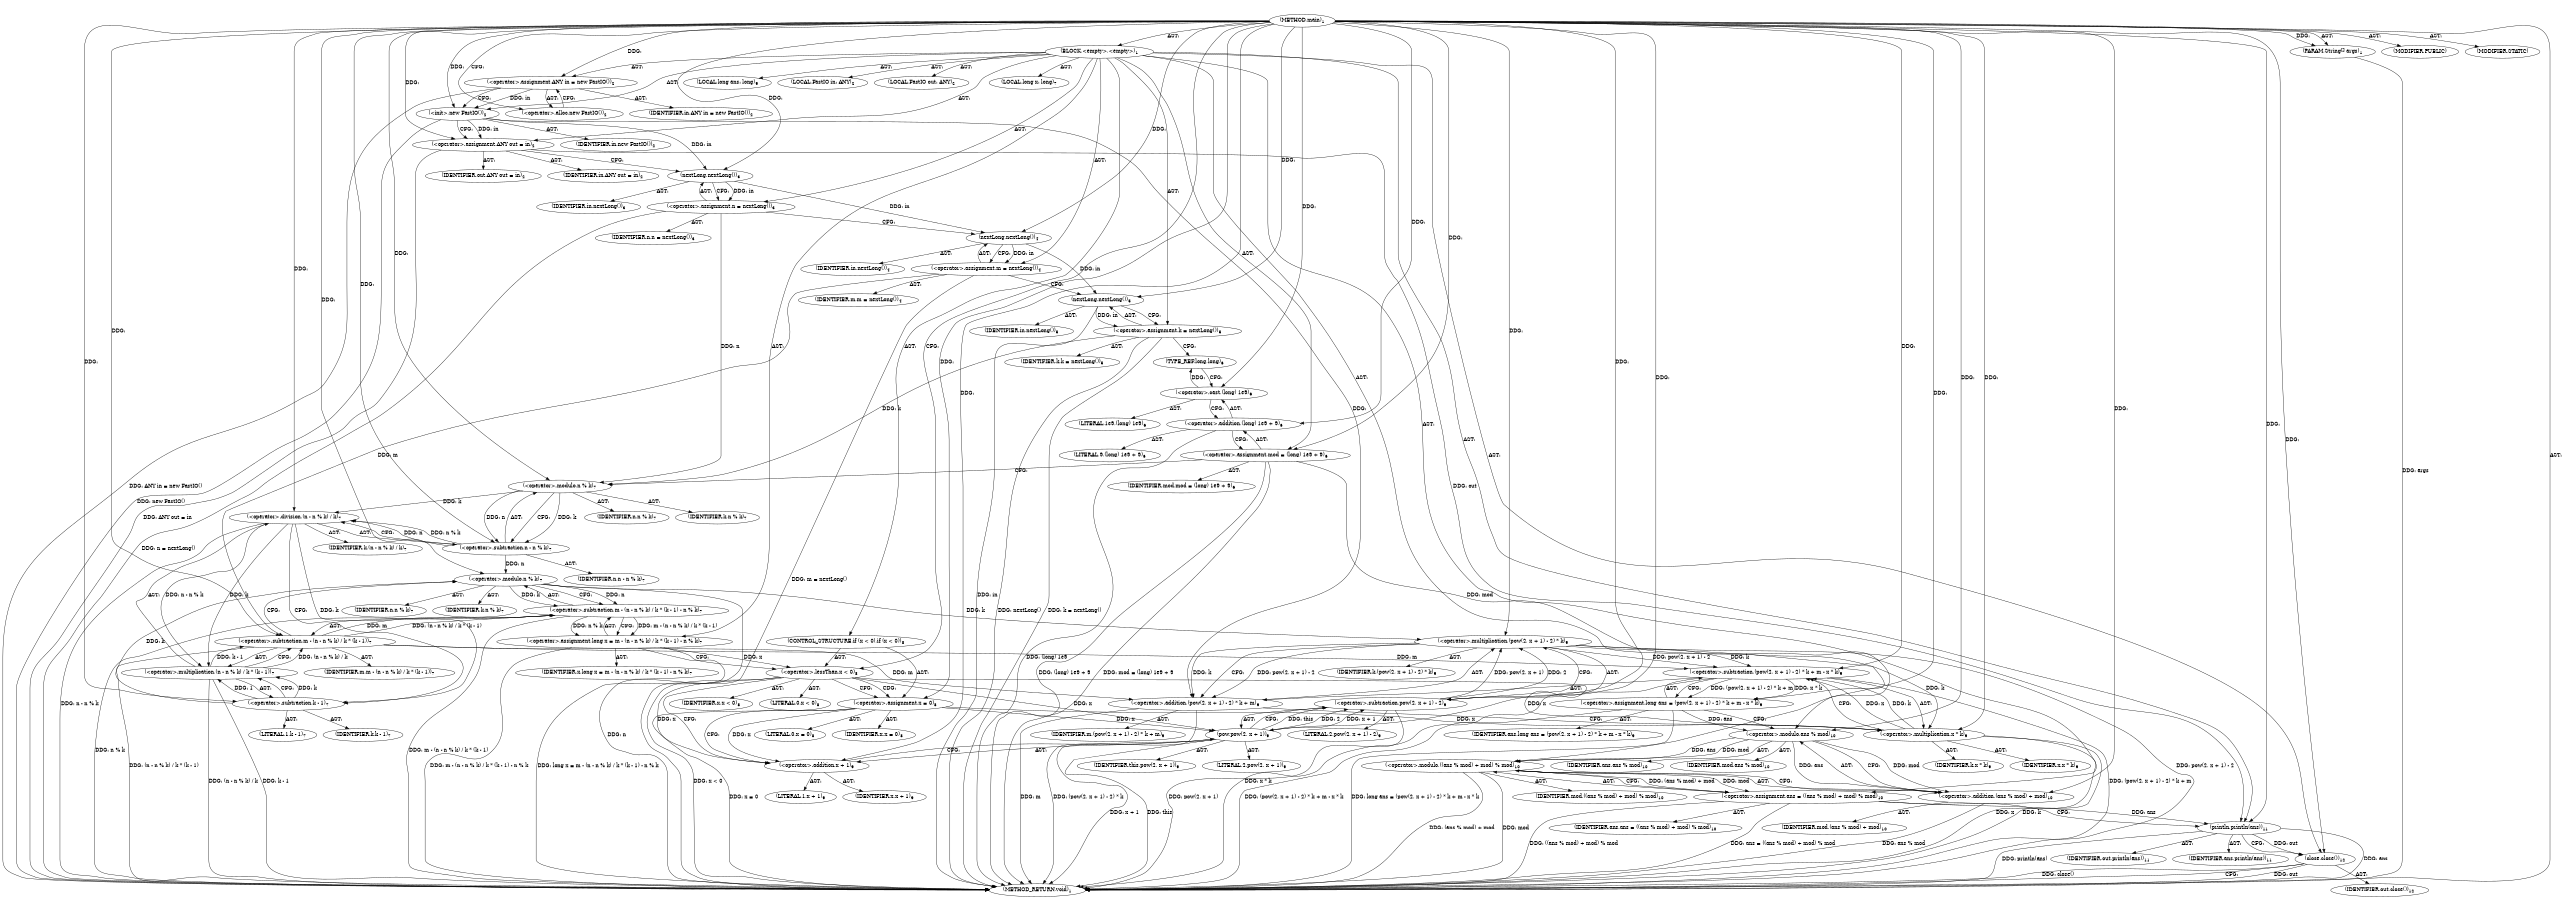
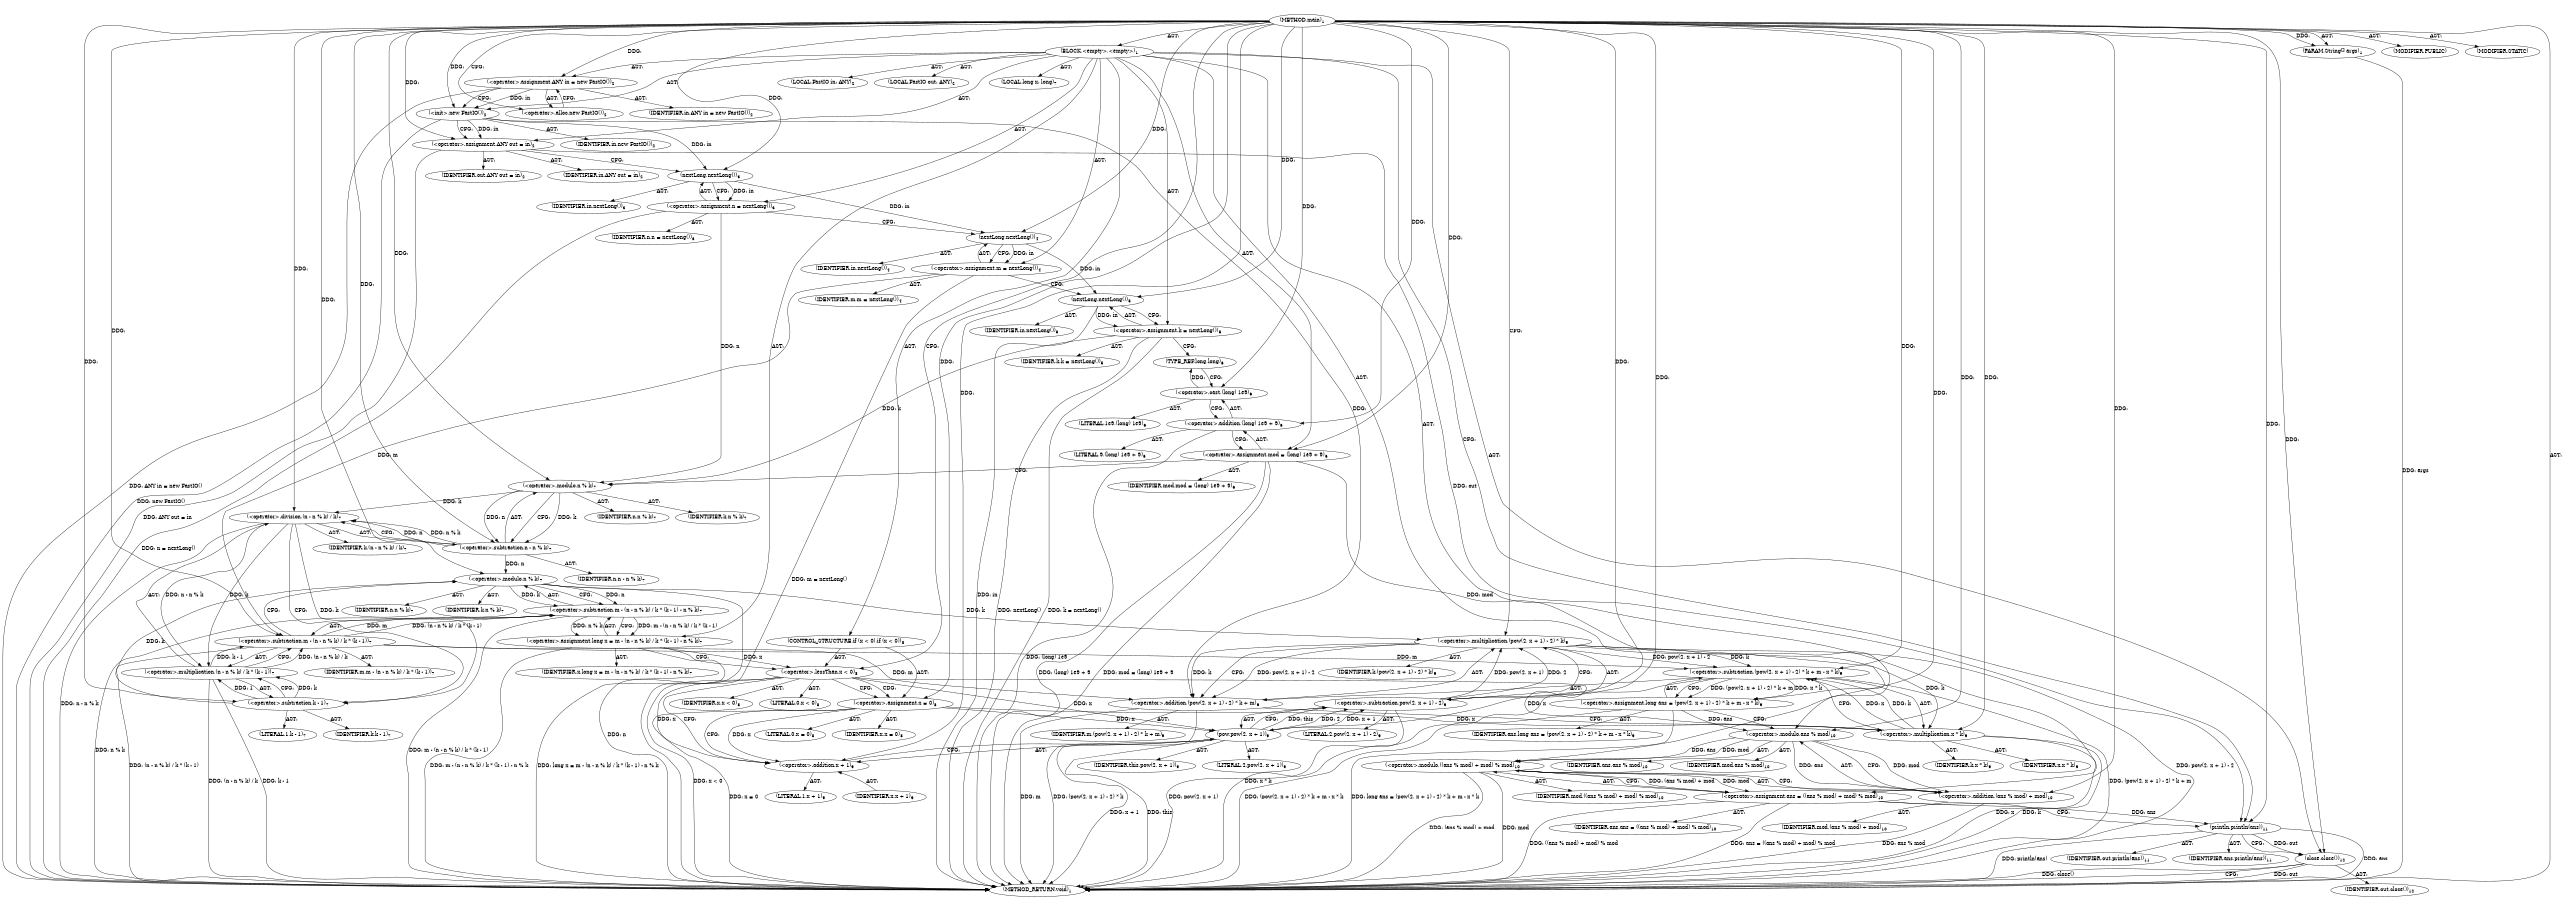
(727, 83) -> none
(1517, 331) -> (1517, 331)
(1470, 440) -> (1470, 440)
(841, 783) -> (860, 780)
